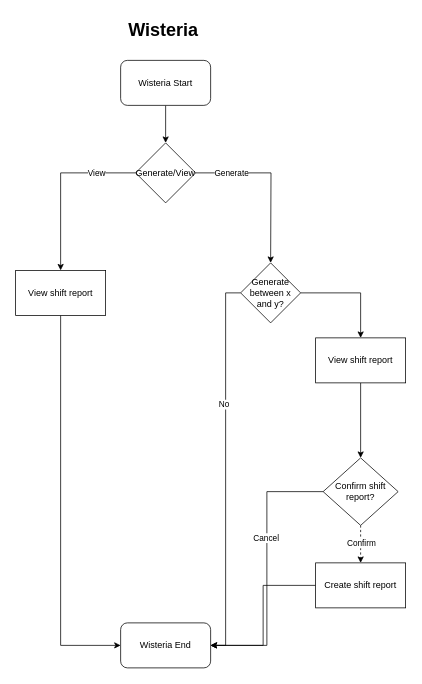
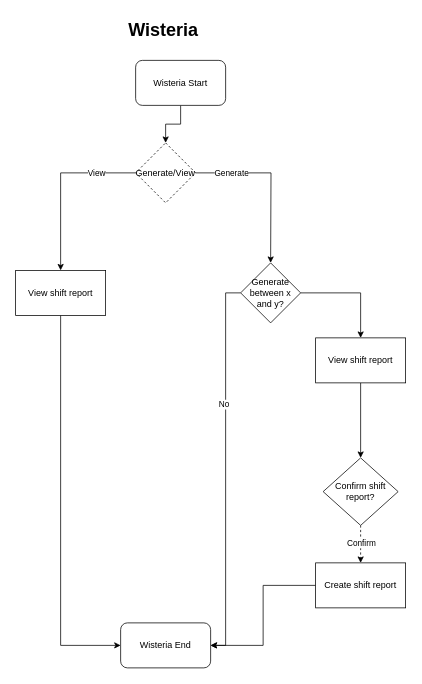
(165, 83) -> (180, 83)
(165, 173) -> (165, 173)
(267, 542) -> none
